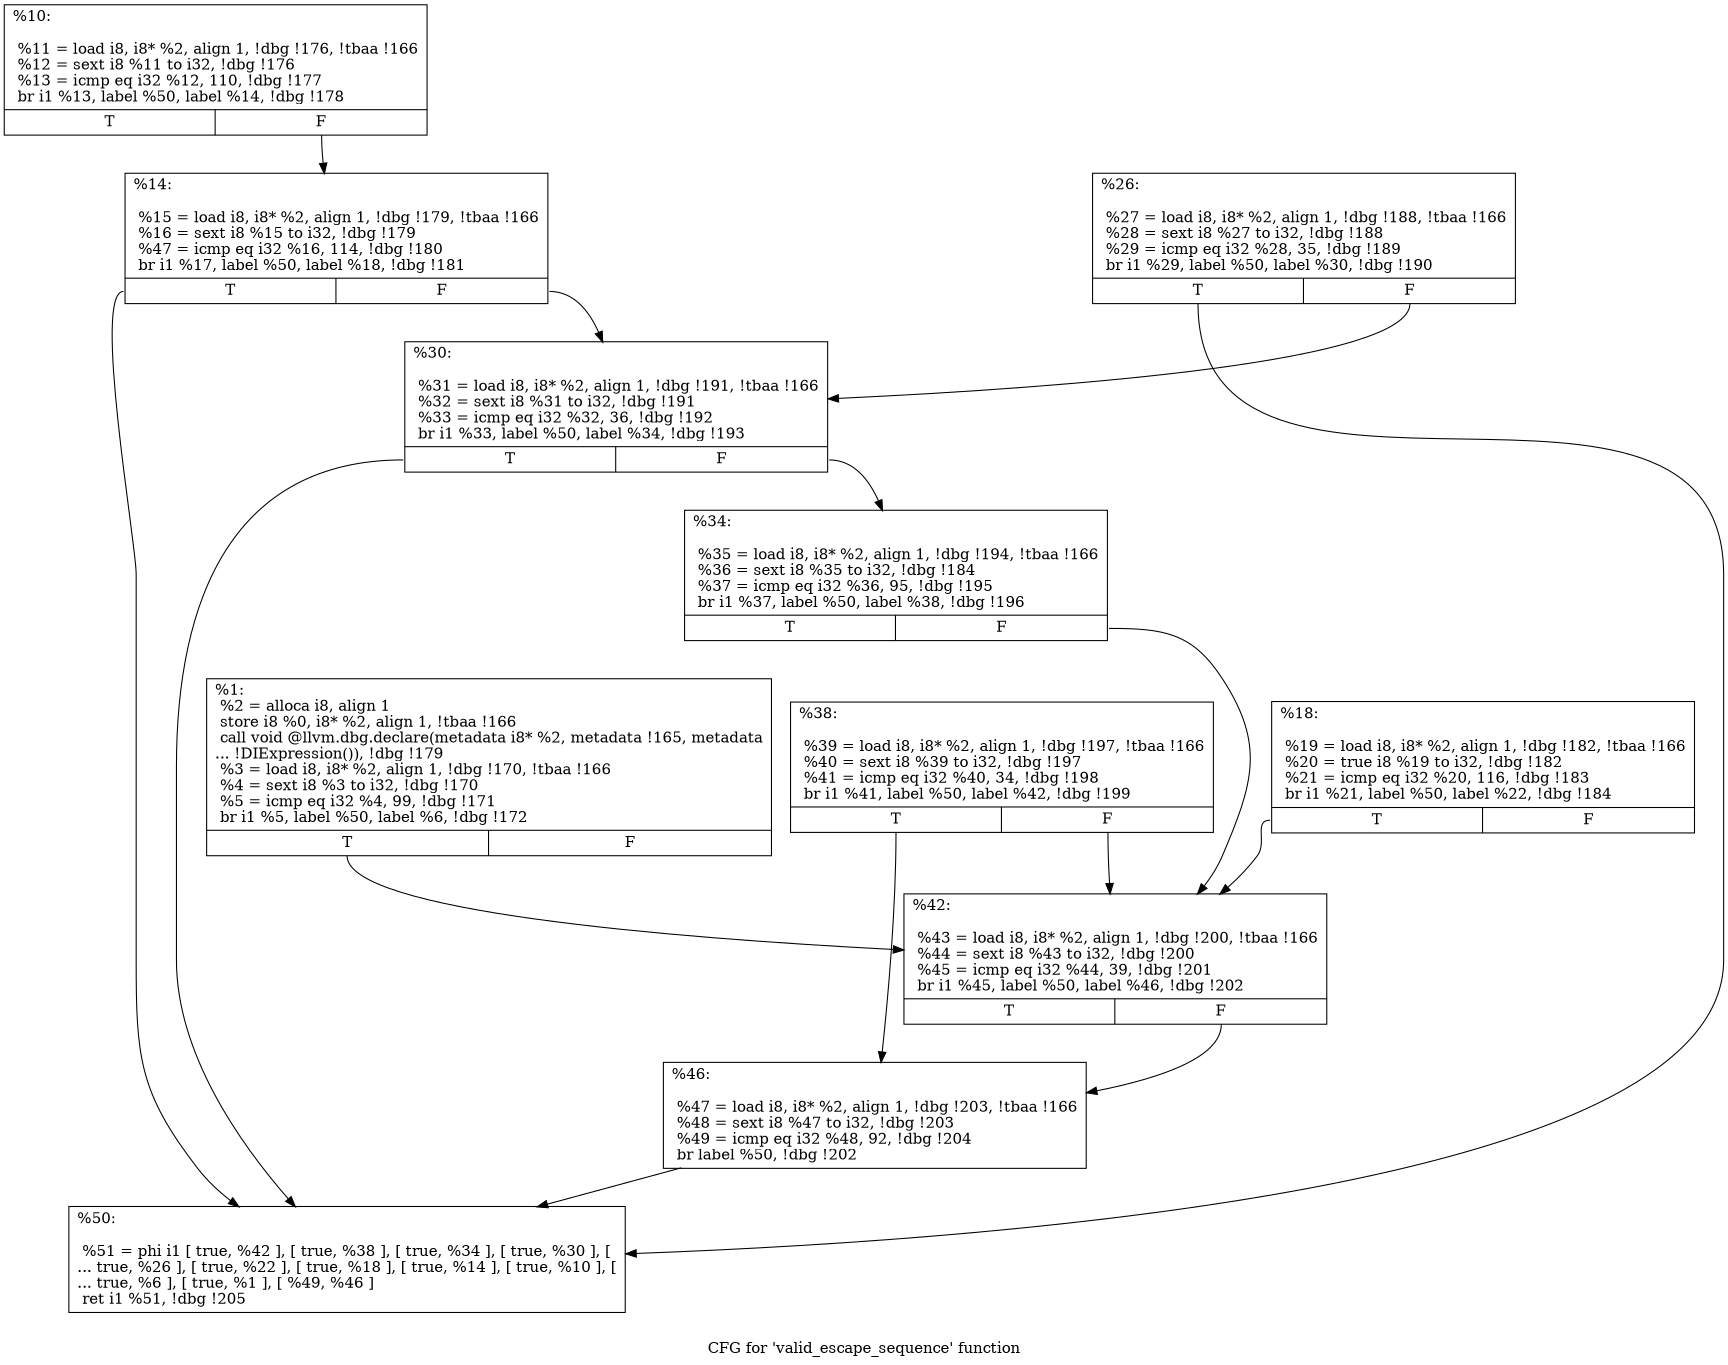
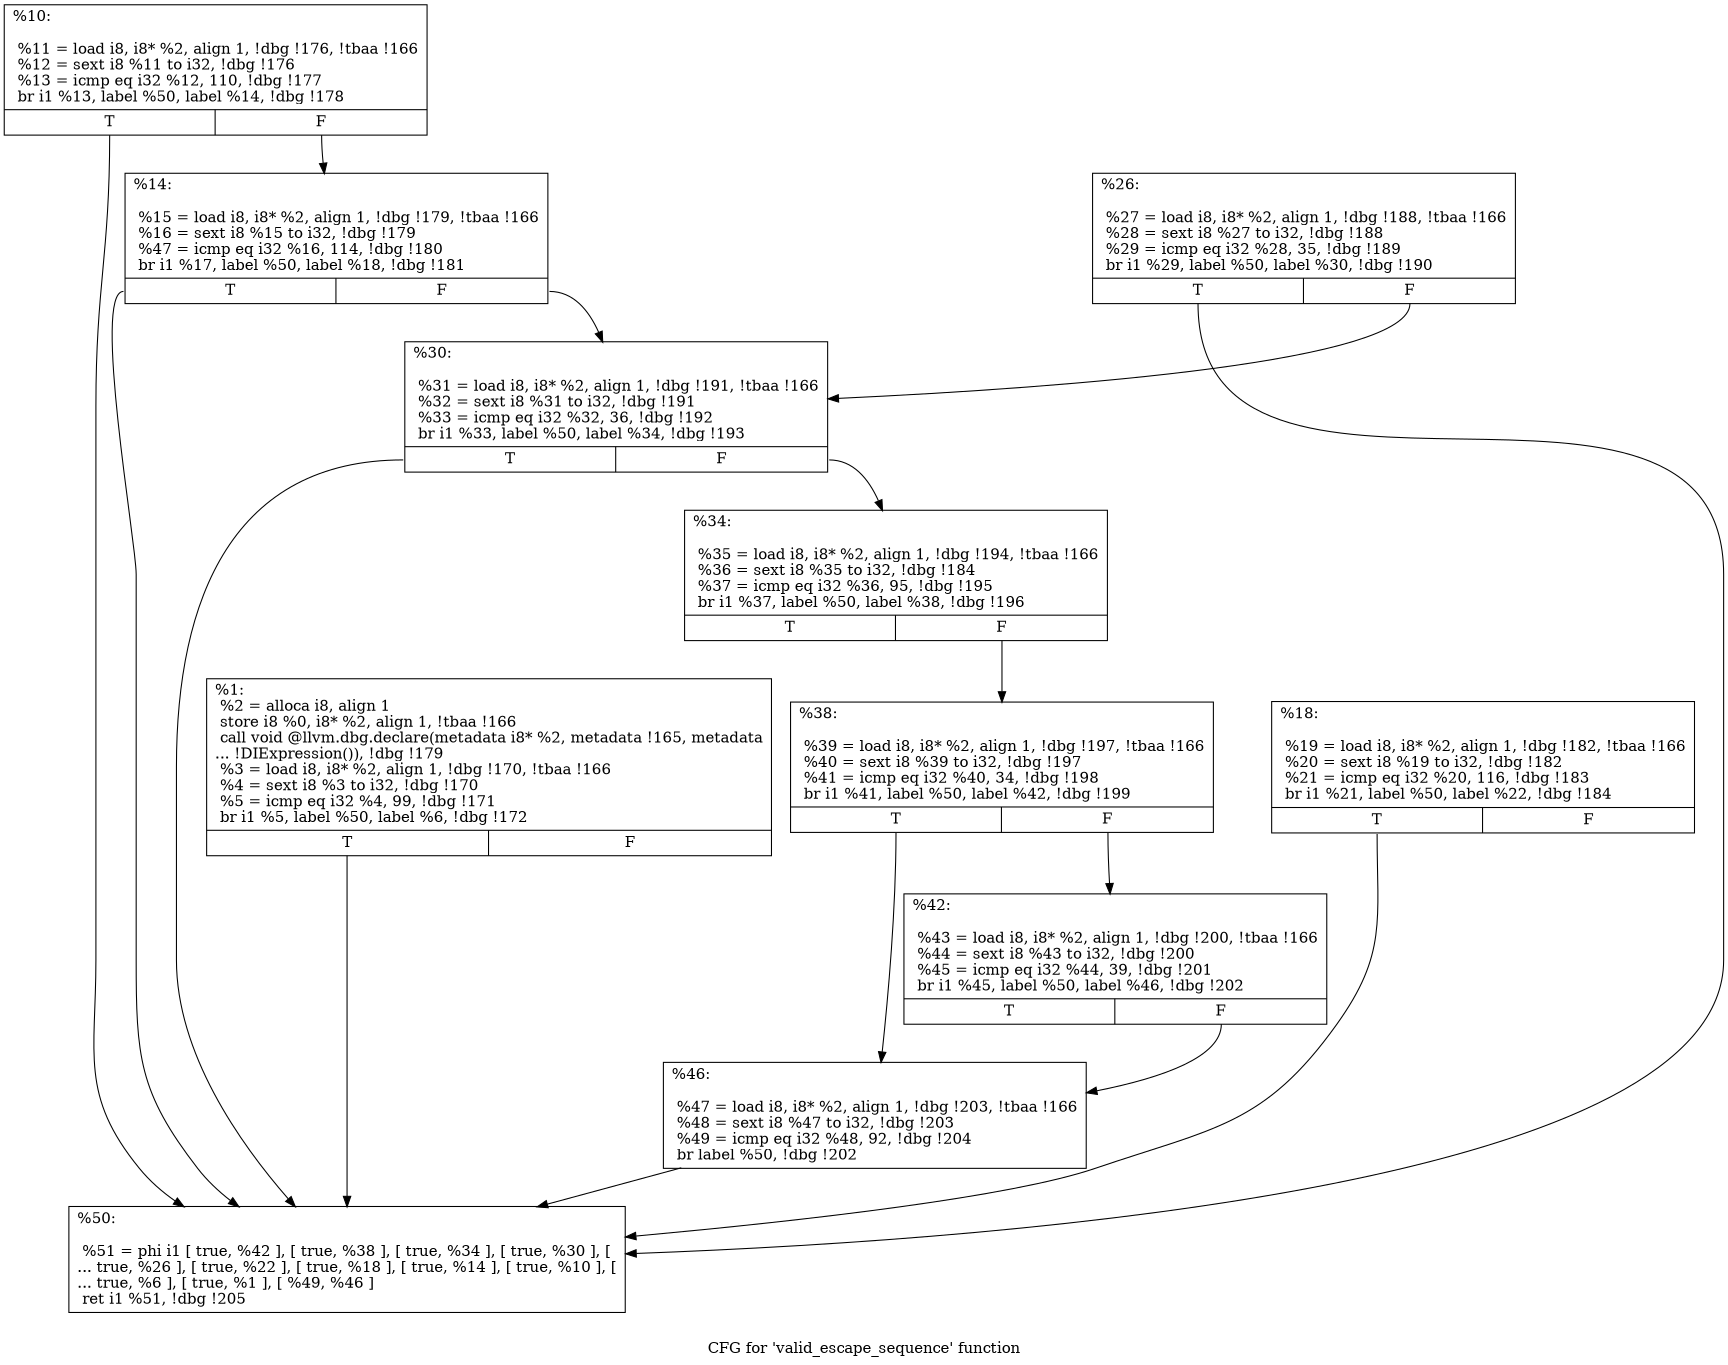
none -> (96, 681)
(1243, 719) -> (1002, 666)
(1422, 762) -> (1422, 762)
(1257, 856) -> (1106, 1165)
(612, 928) -> (347, 1026)
